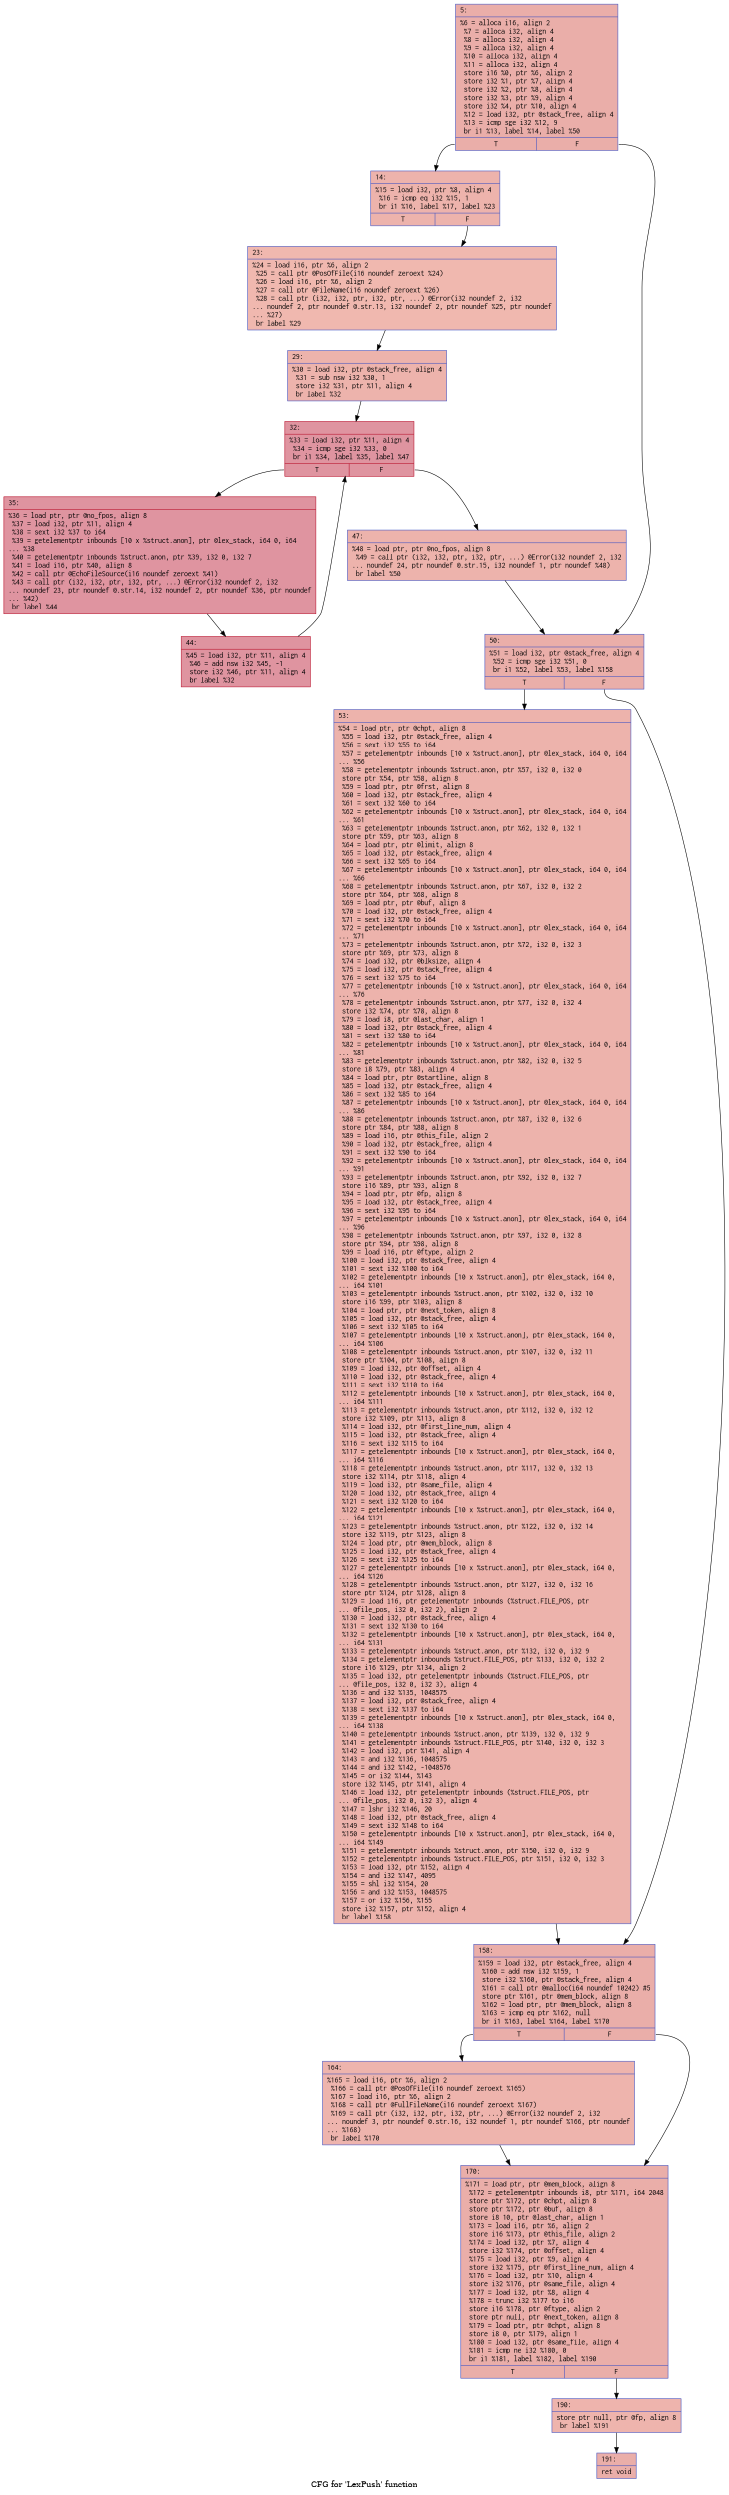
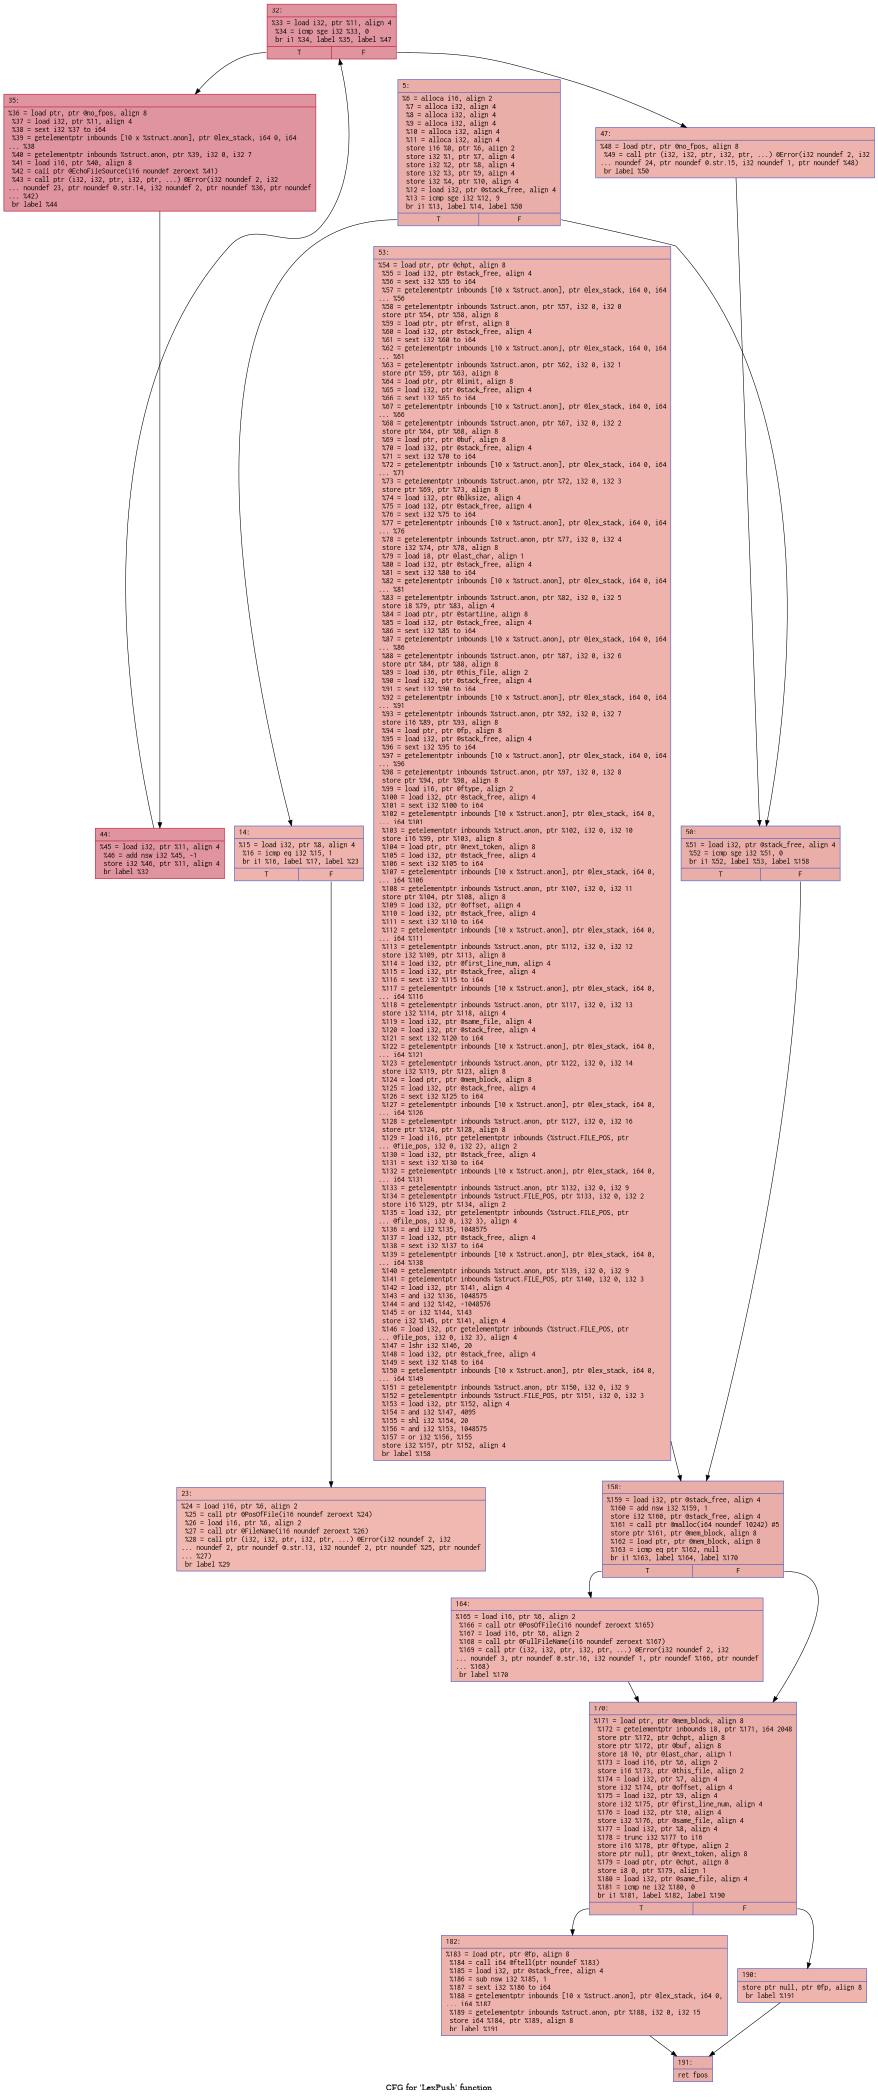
(367, 376) -> none
(525, 697) -> none
(413, 1136) -> (453, 672)
none -> (584, 1986)
(617, 2472) -> (693, 2075)
